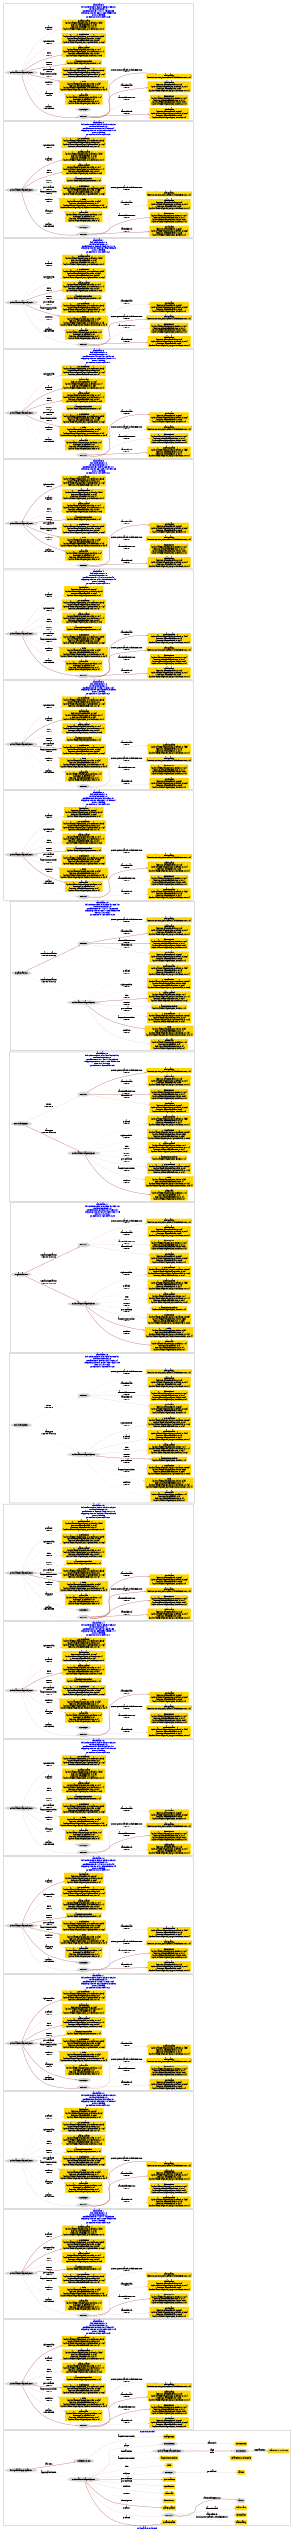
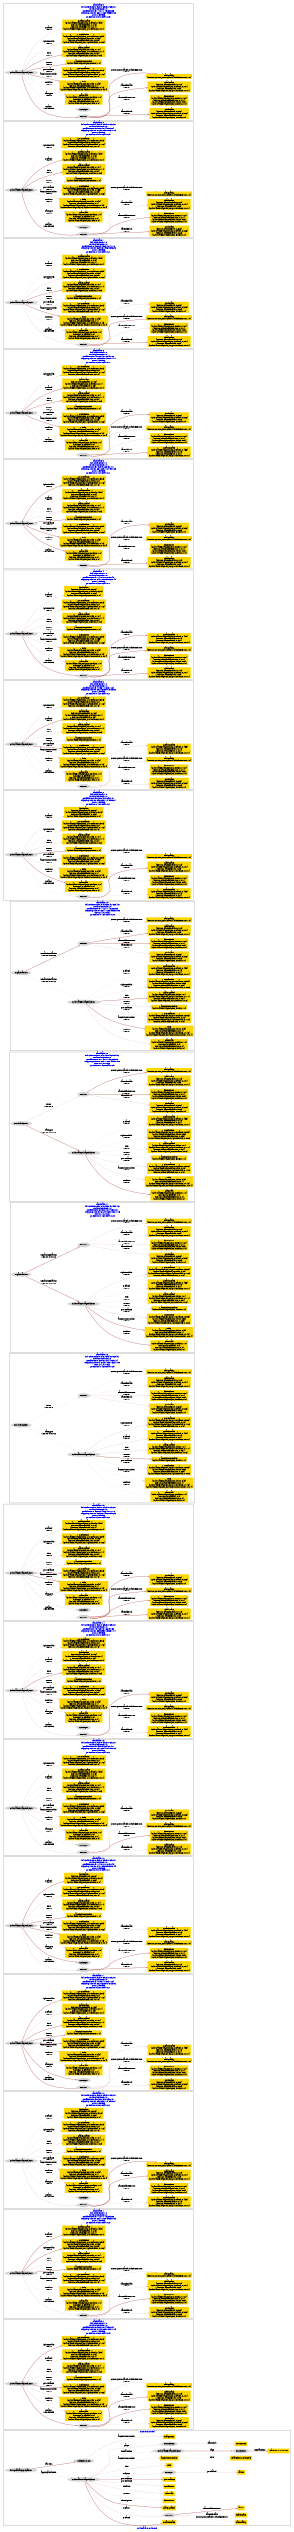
(206, 2455) -> (204, 2458)
(241, 2501) -> (241, 2508)
(241, 2515) -> none
